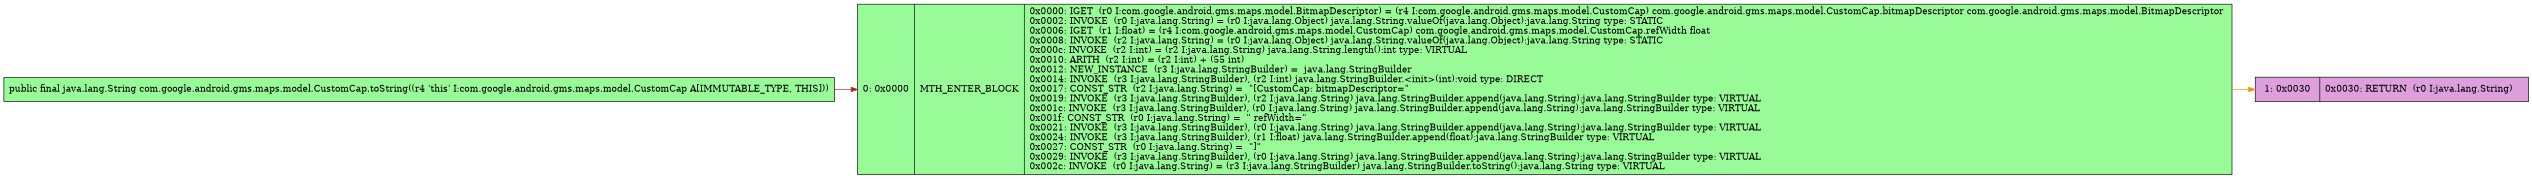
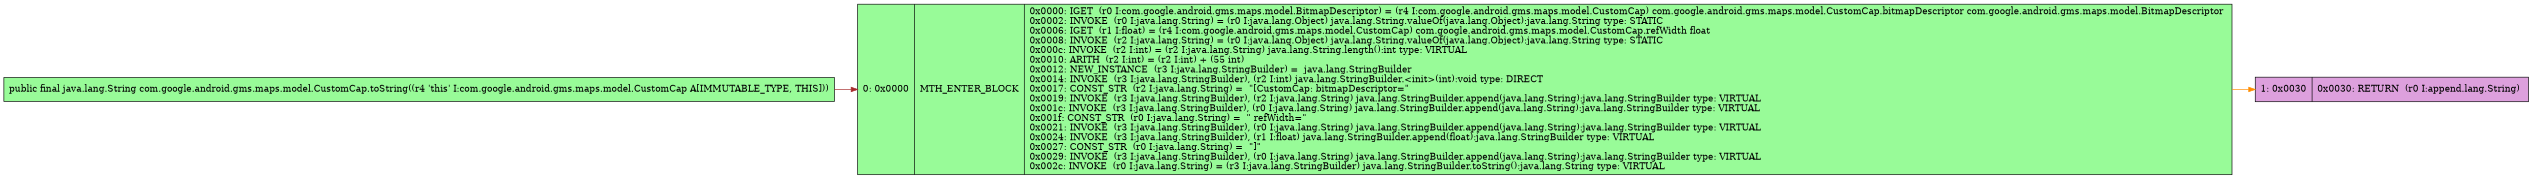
(2420, 89) -> (2420, 89)
